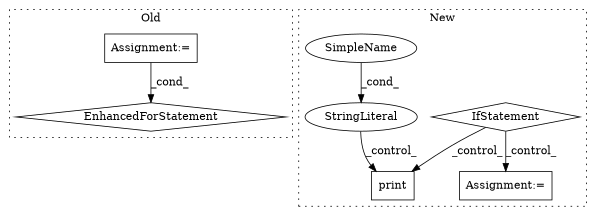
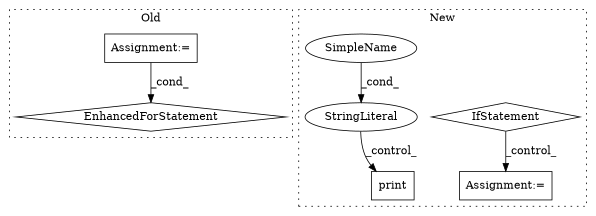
(451, 146) -> none
